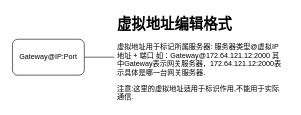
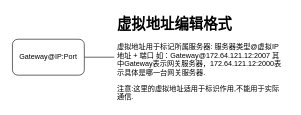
(202, 37) -> (202, 37)
